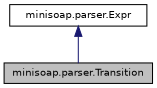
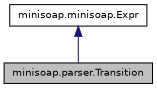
(78, 15) -> (78, 15)
